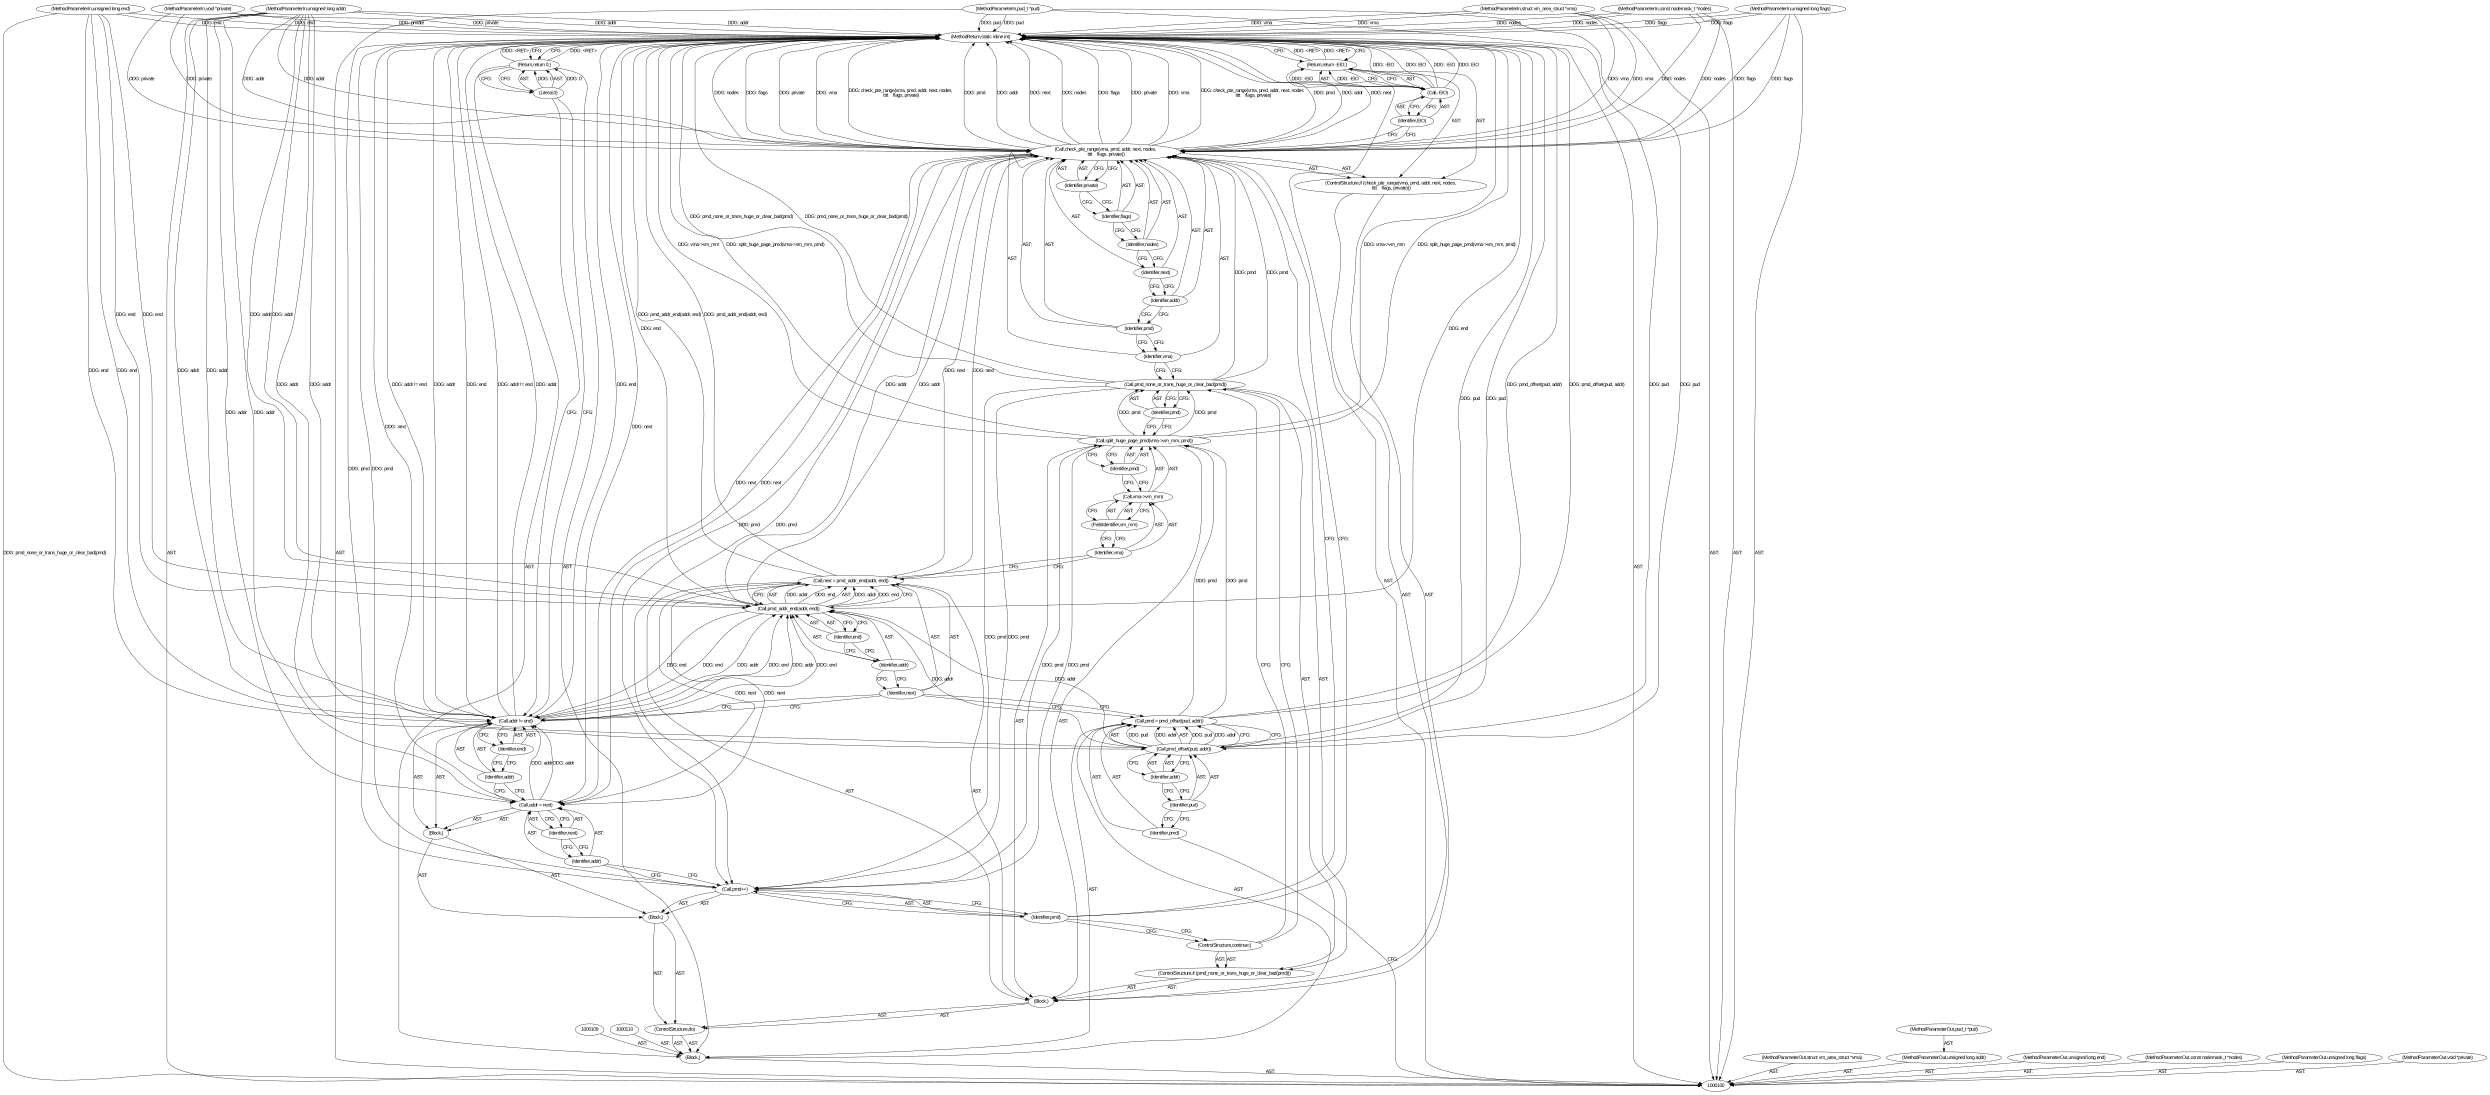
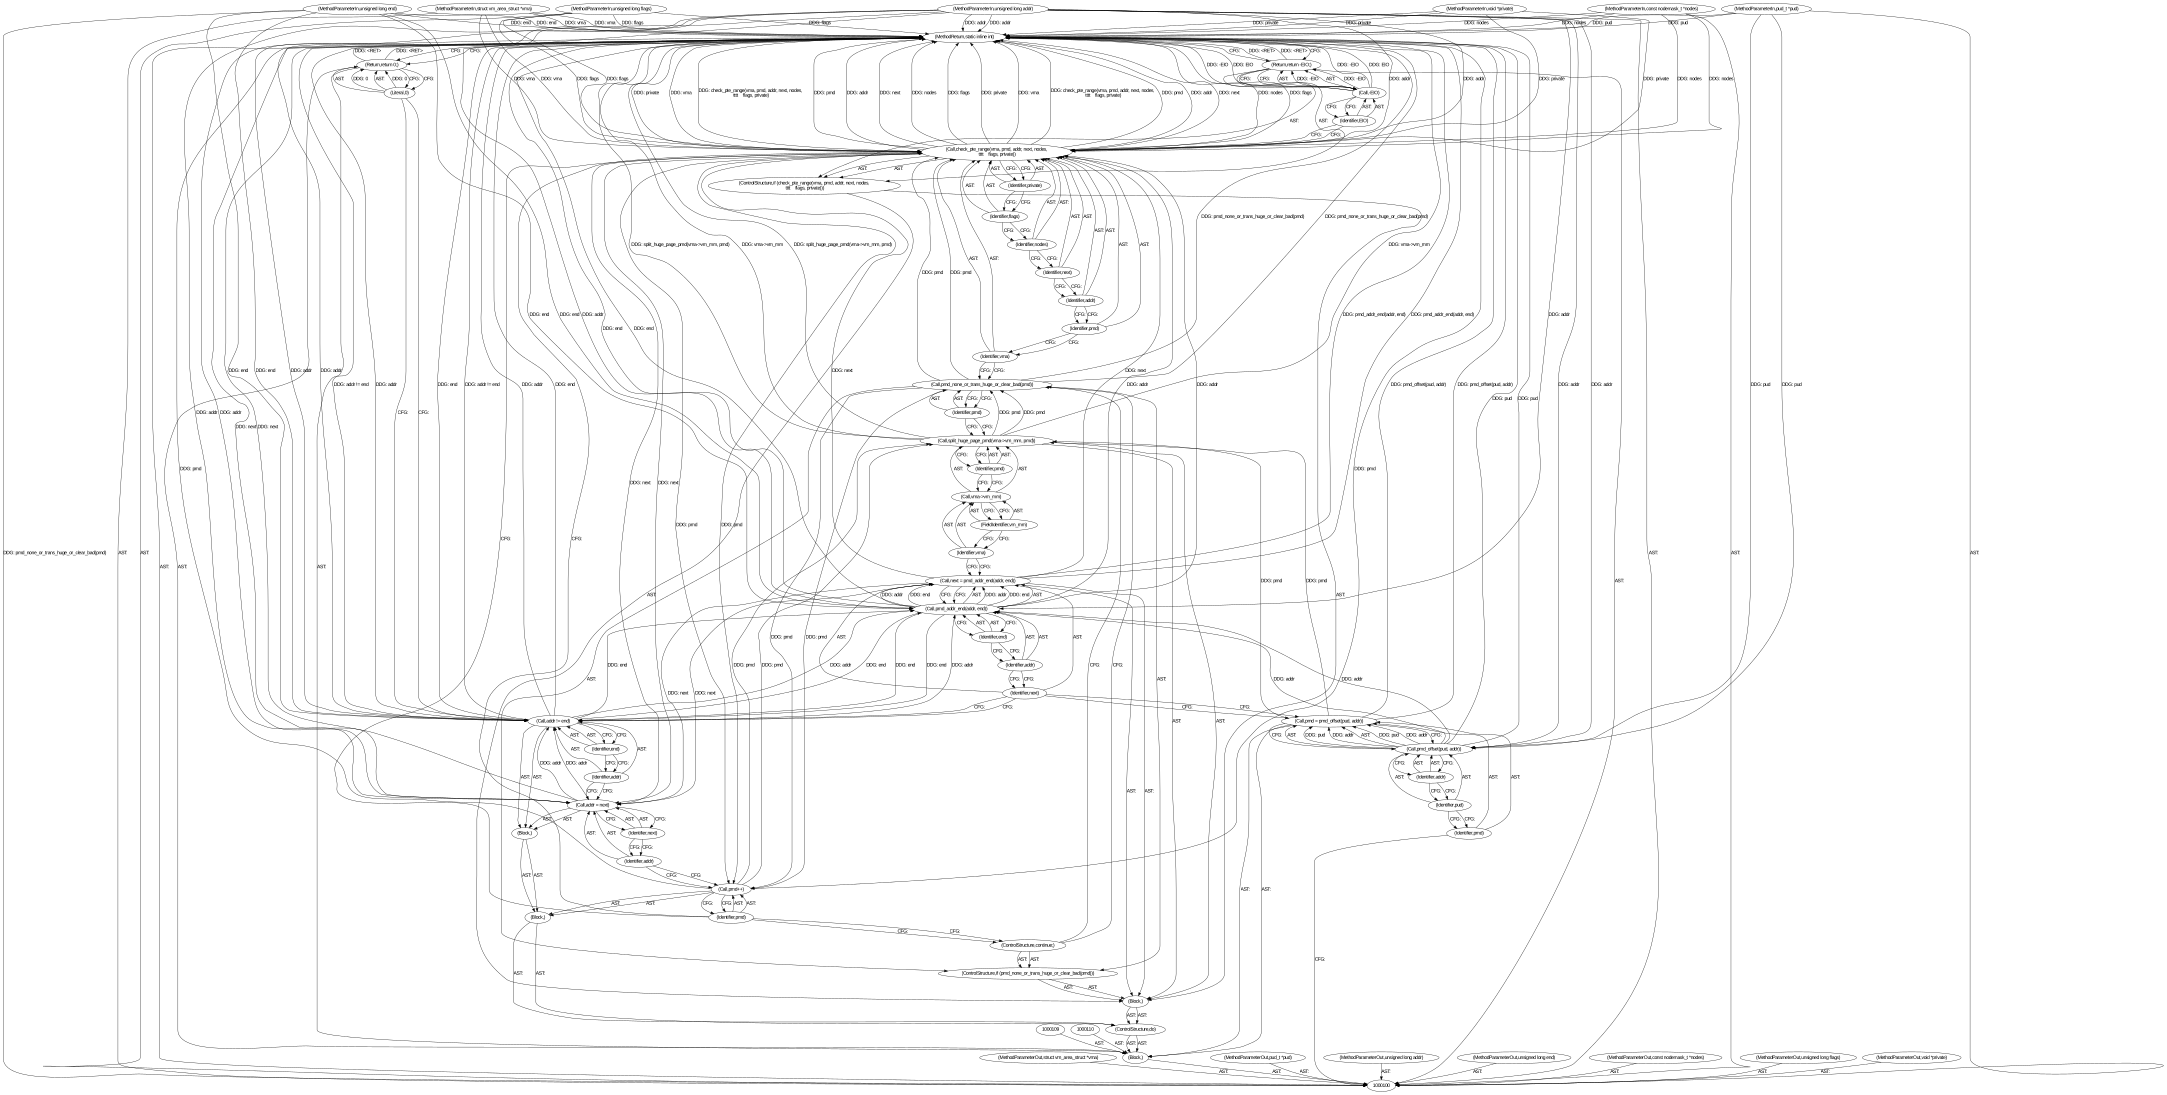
(1944, 1042) -> (1306, 1076)
